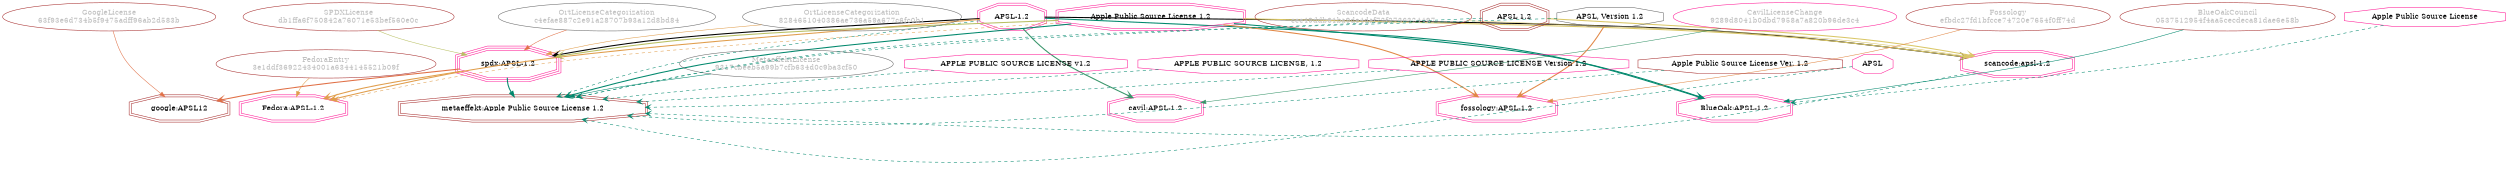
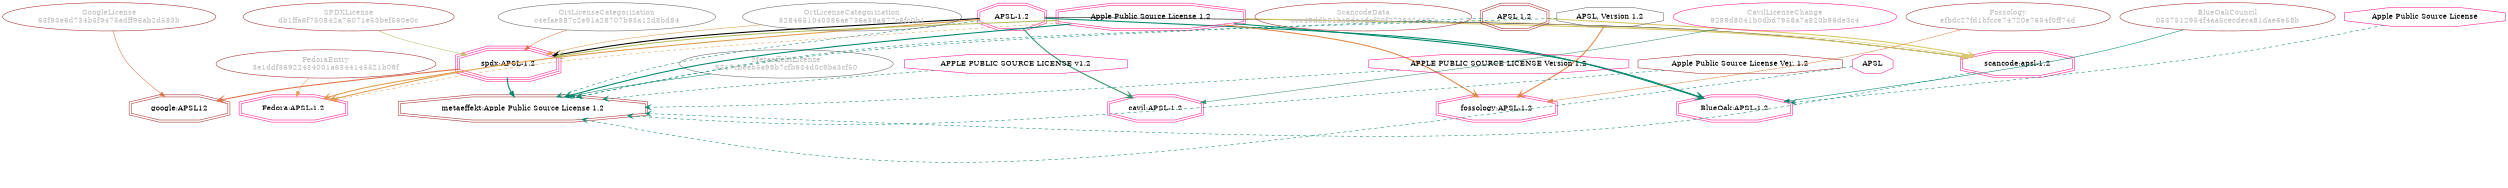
(1504, 23) -> (1504, 23)
(1469, 45) -> (1469, 45)
(1248, 64) -> none
